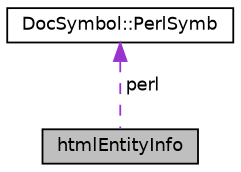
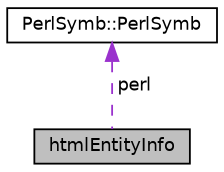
(120, 25) -> (112, 25)
